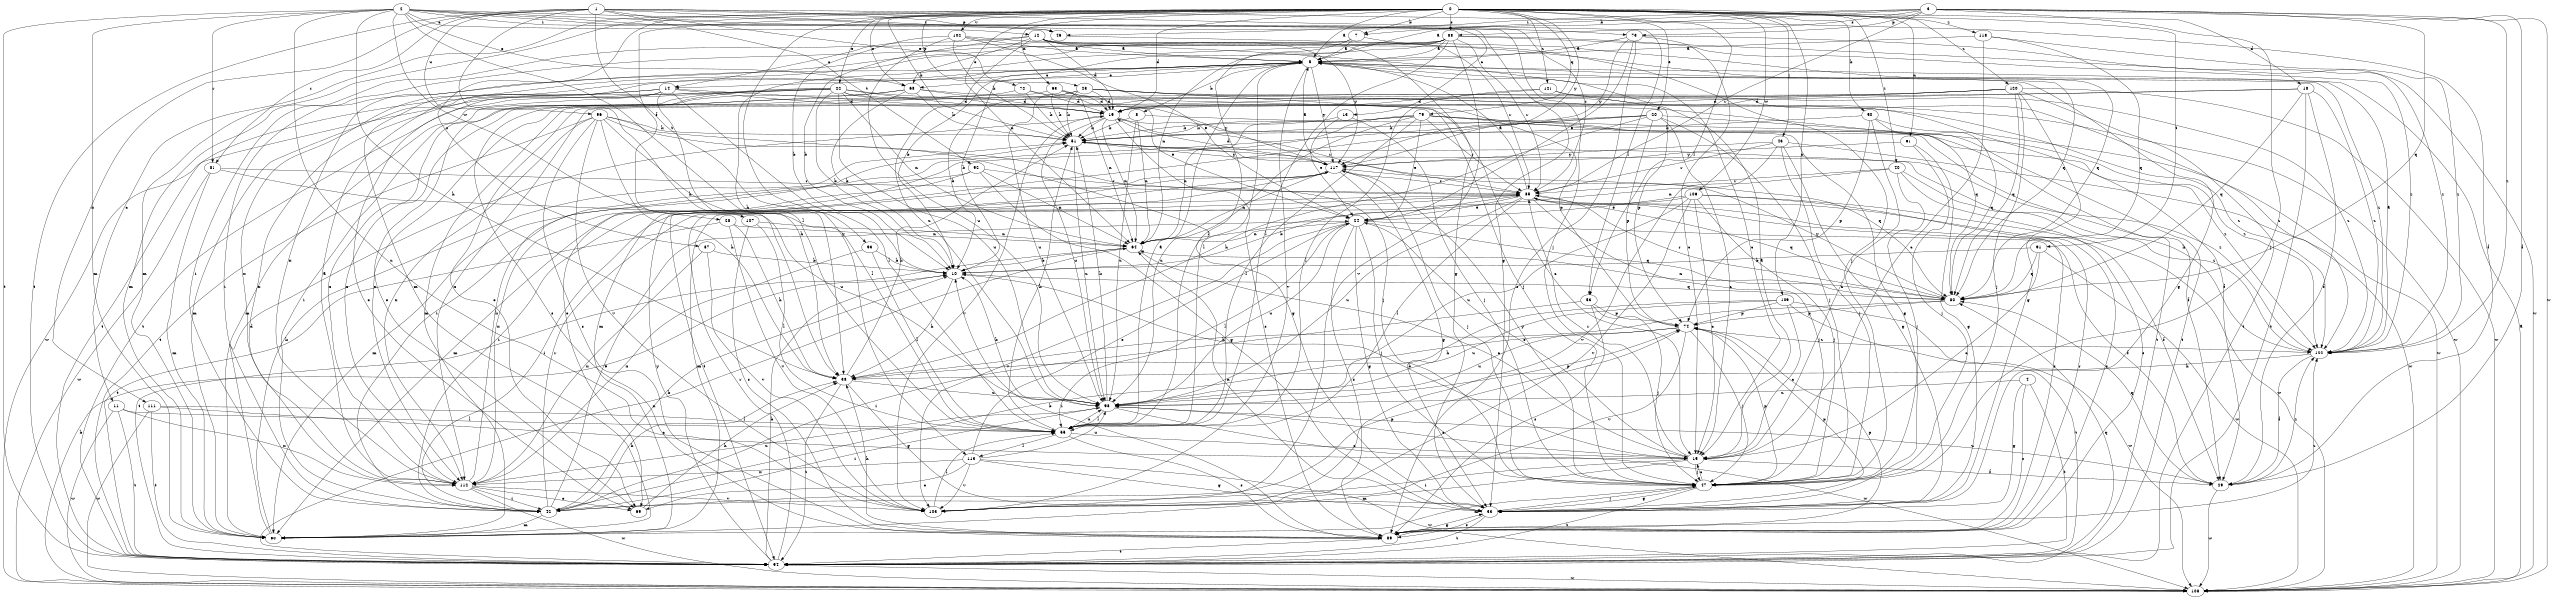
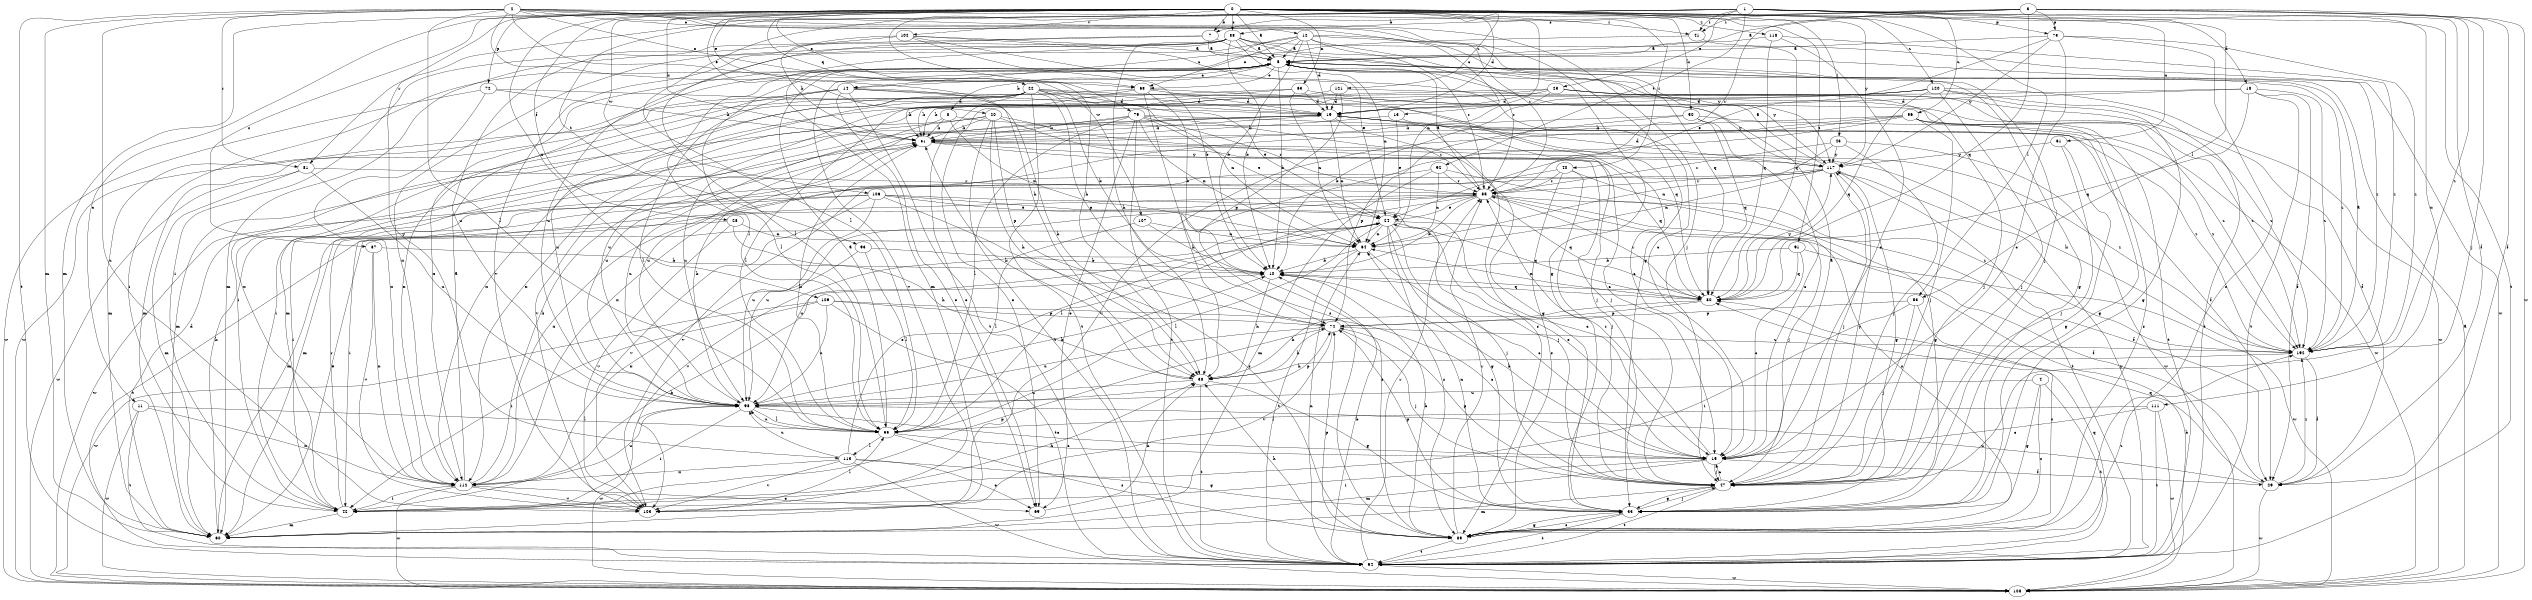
(1059, 36) -> (1697, 36)
(853, 249) -> (676, 83)
(2319, 353) -> (2301, 353)
(1931, 491) -> none
